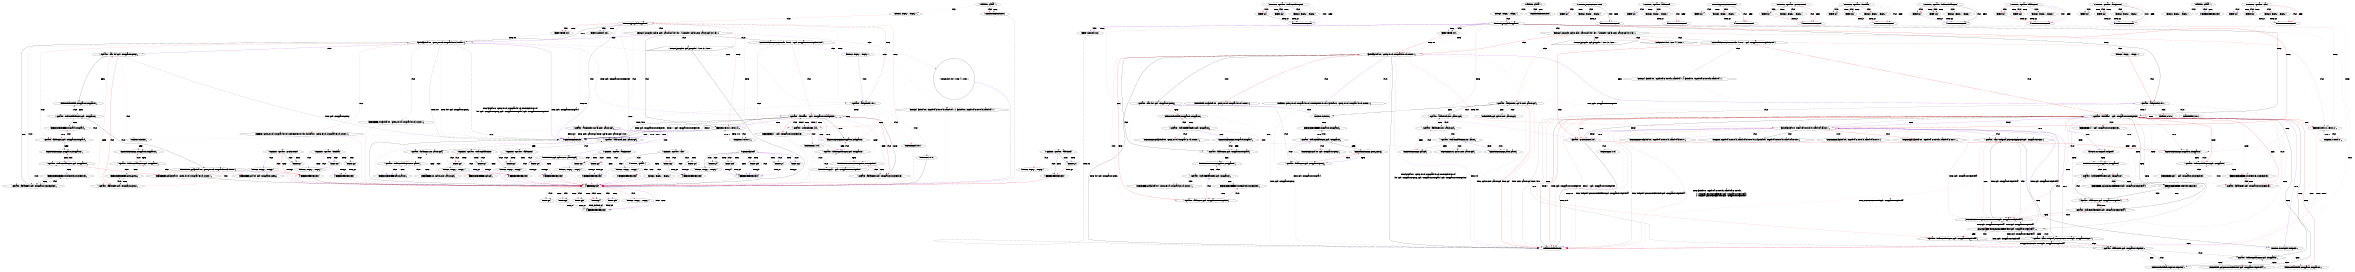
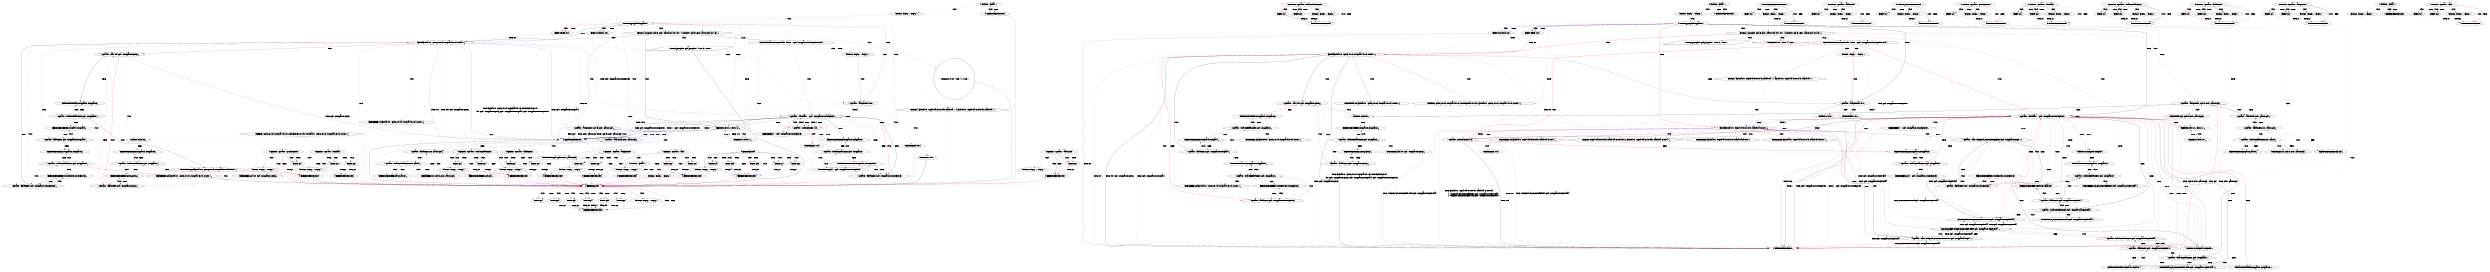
none -> (621, 201)
none -> (2067, 220)
